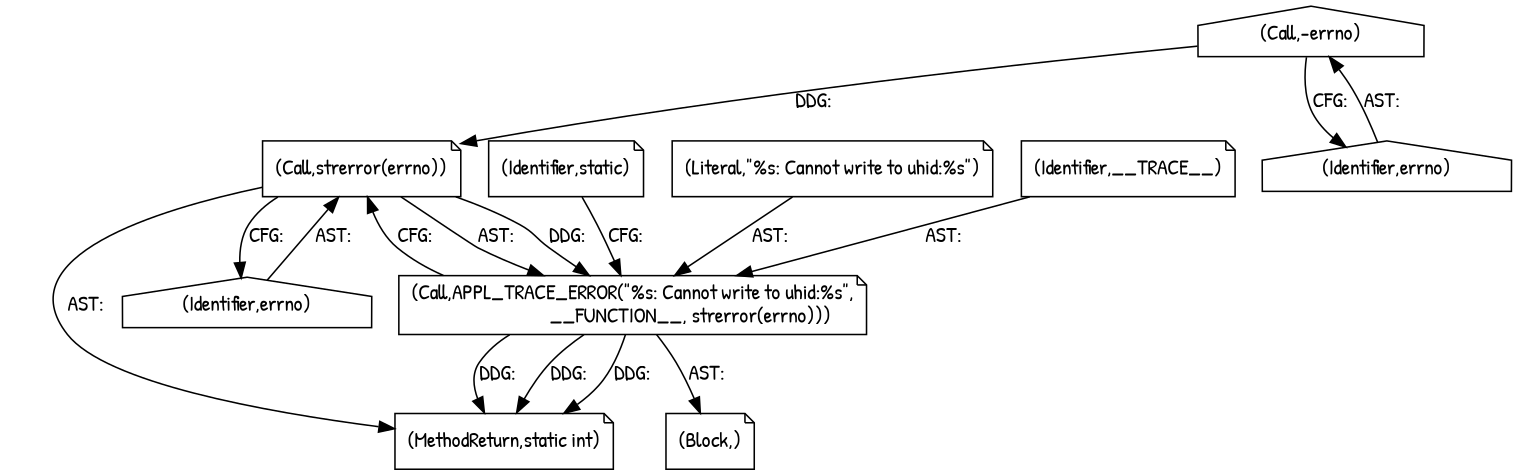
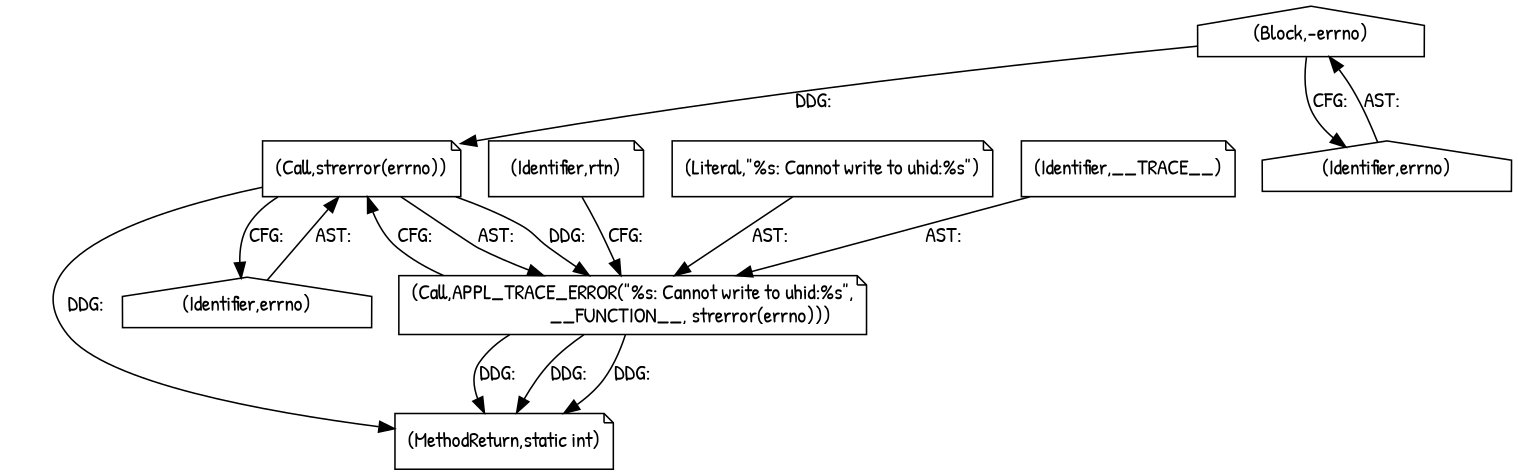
(1311, 34) -> (1311, 34)
(566, 169) -> (566, 169)
(88, 305) -> (88, 305)
(710, 441) -> none
